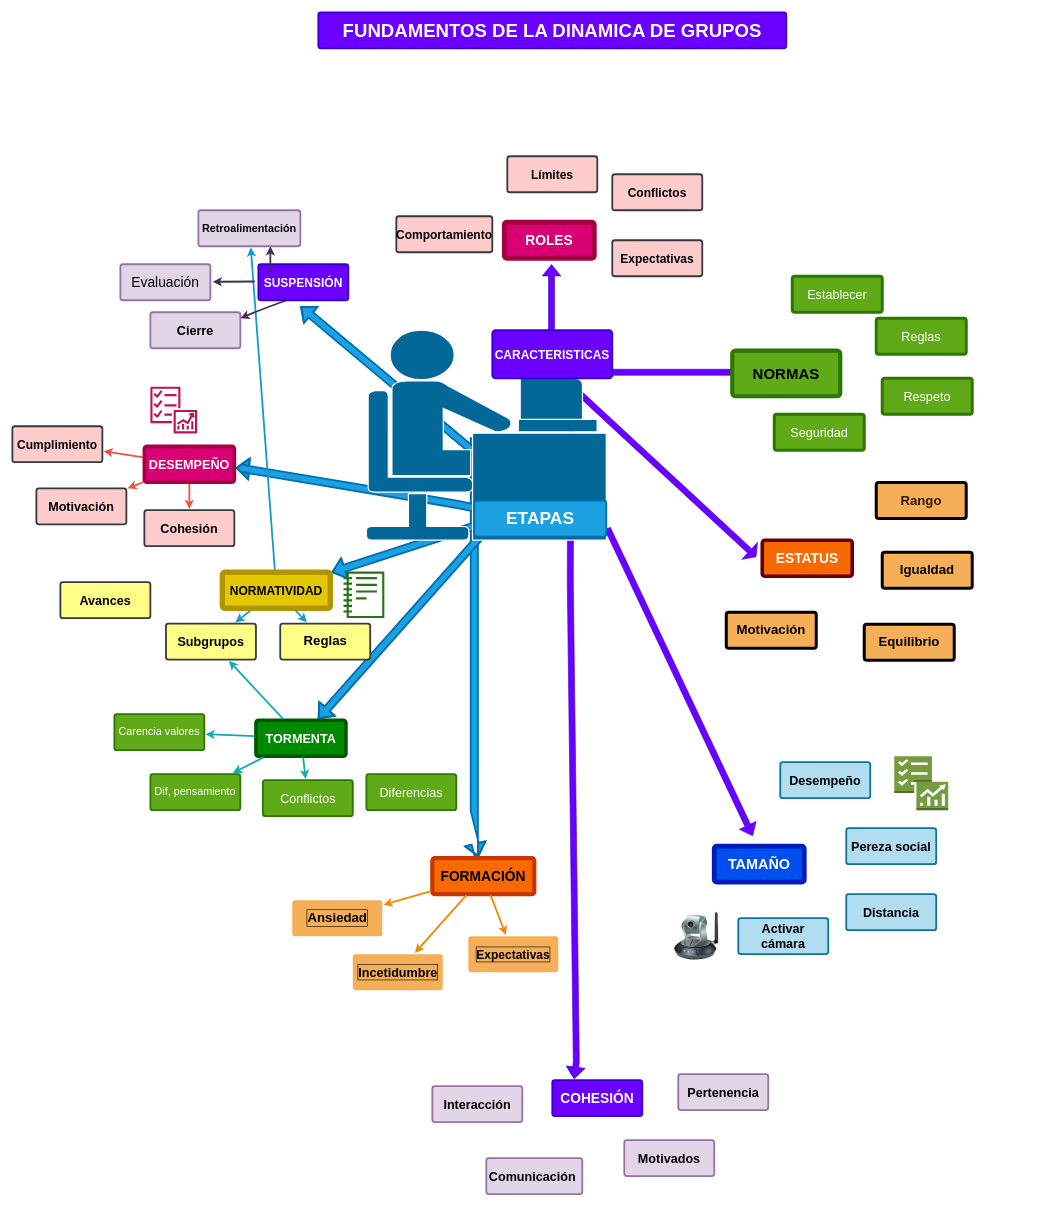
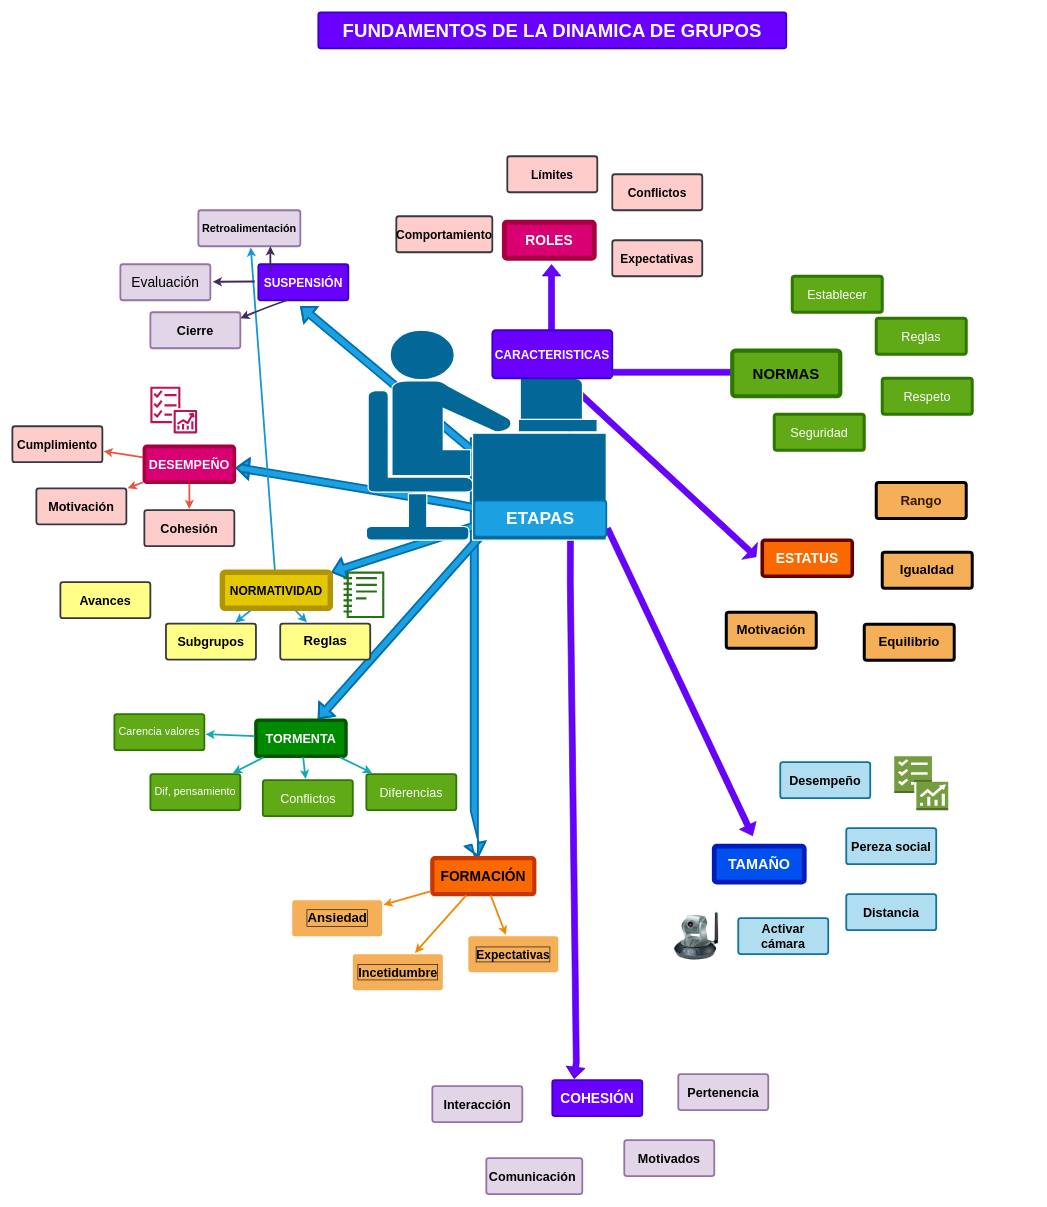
(258, 692) -> (353, 764)
